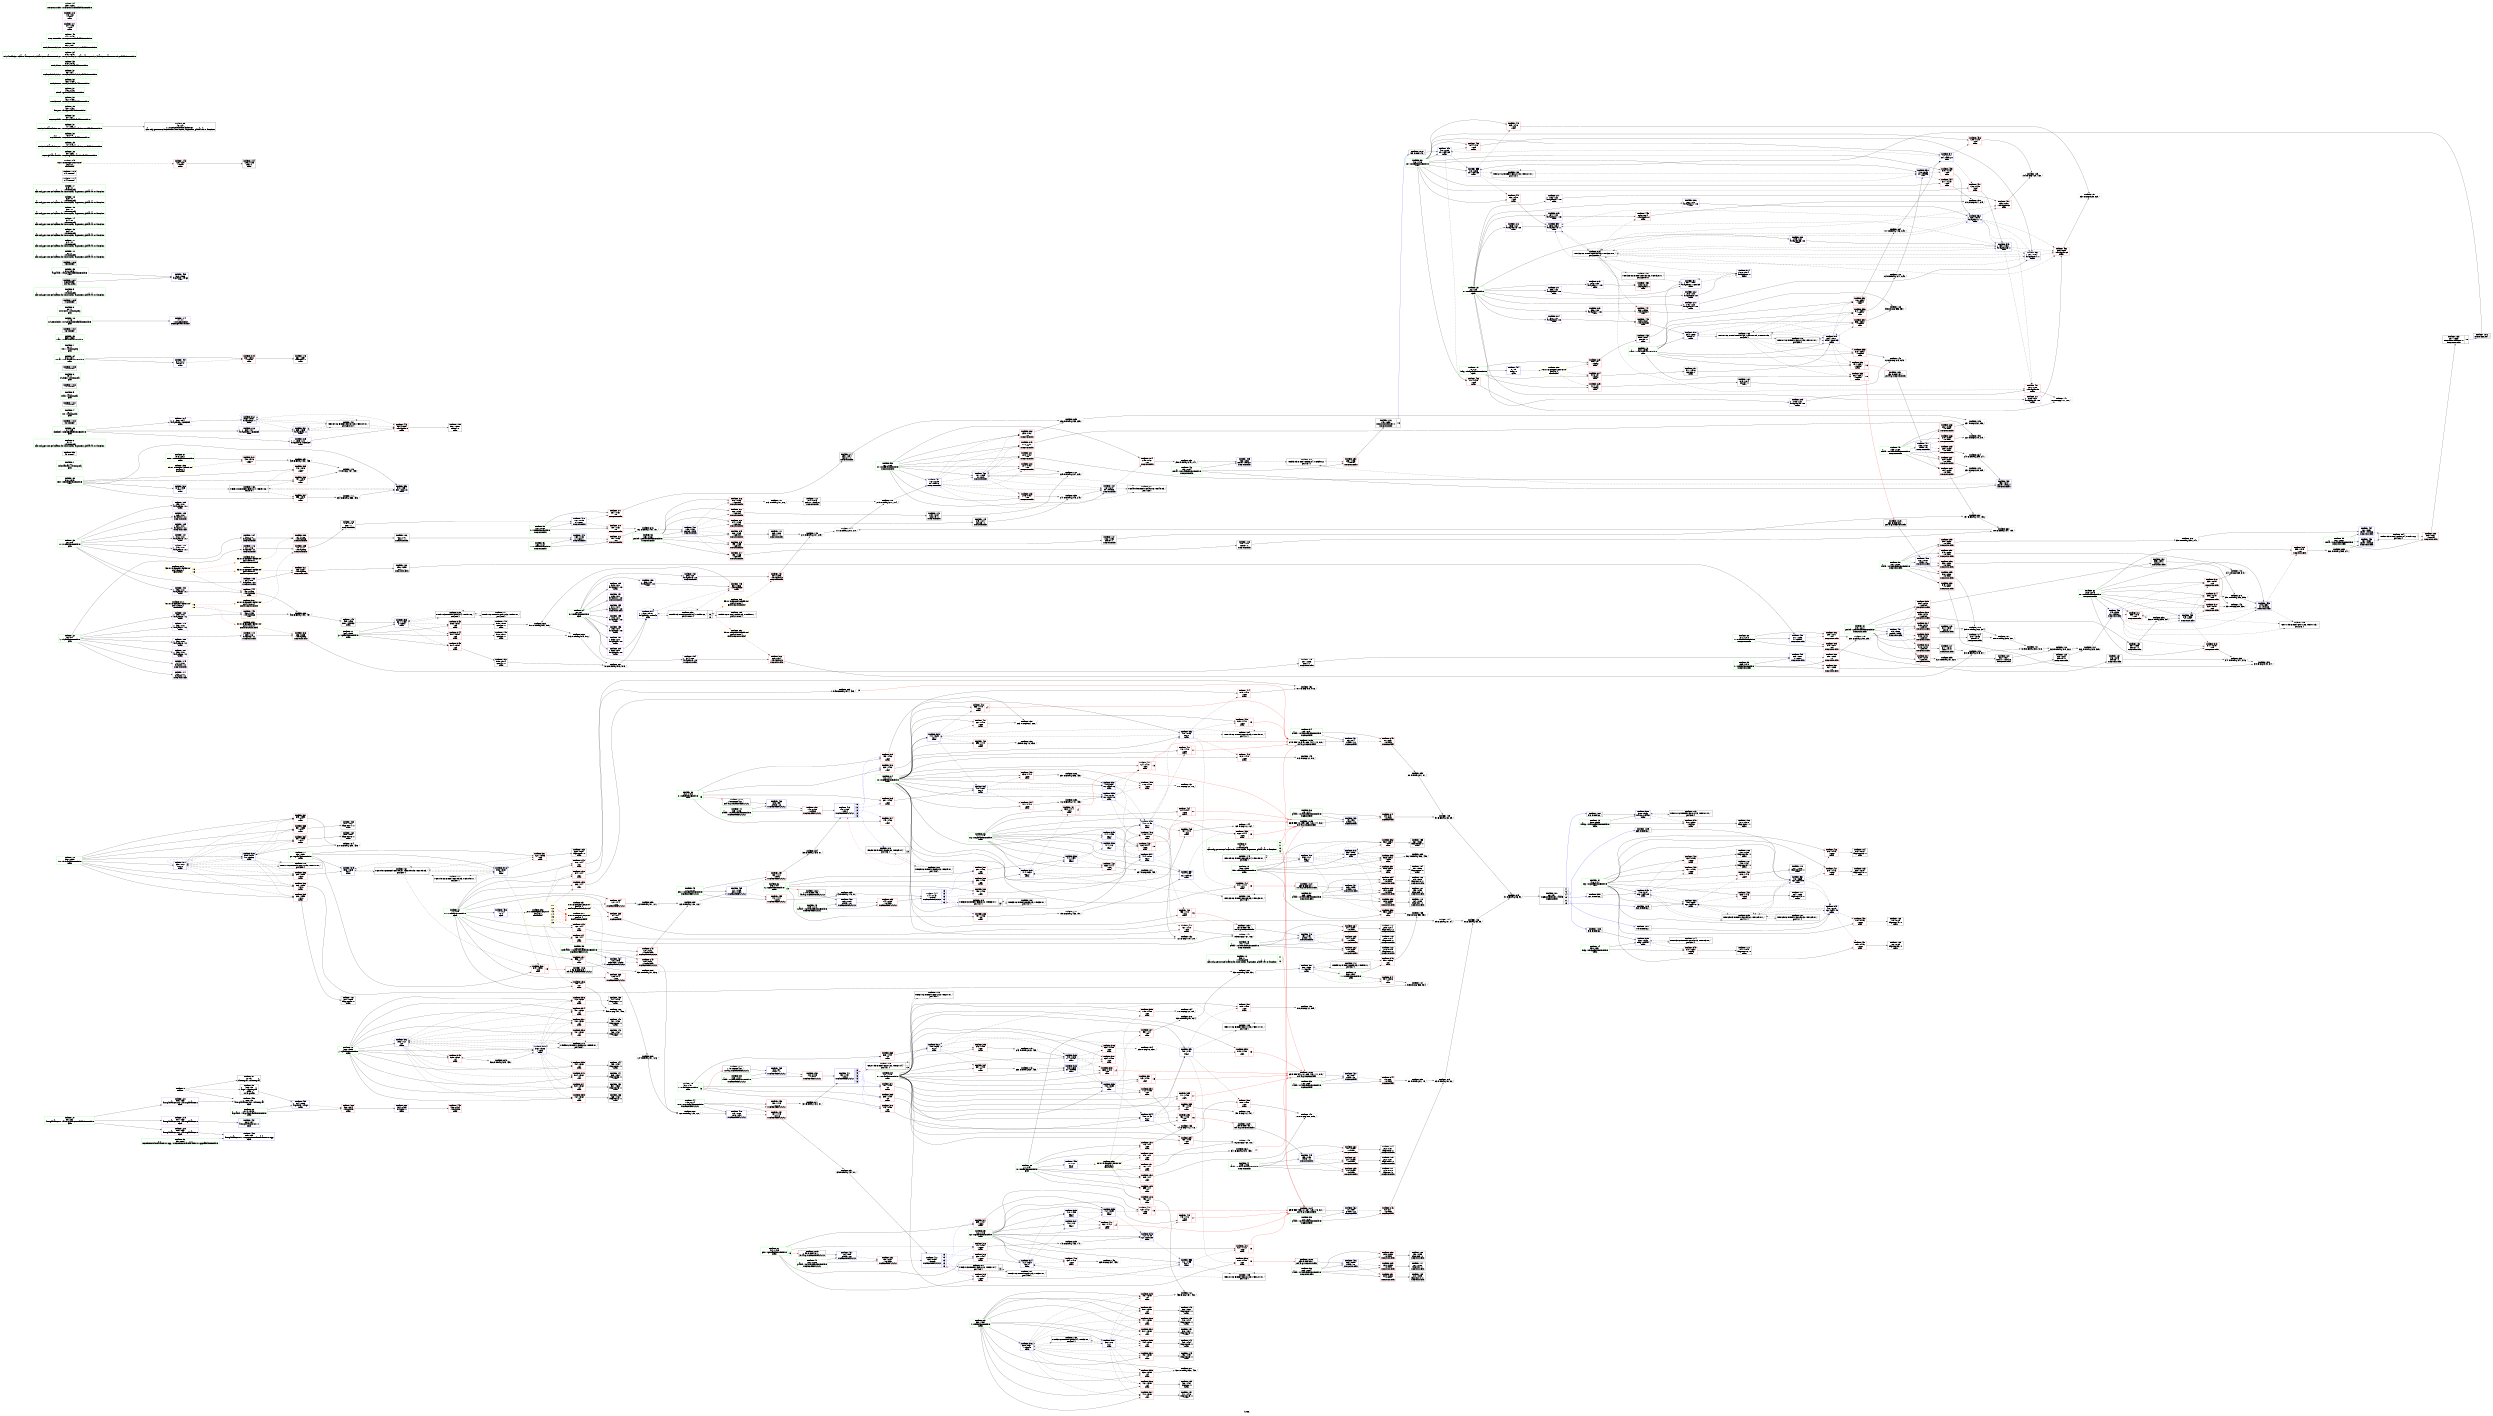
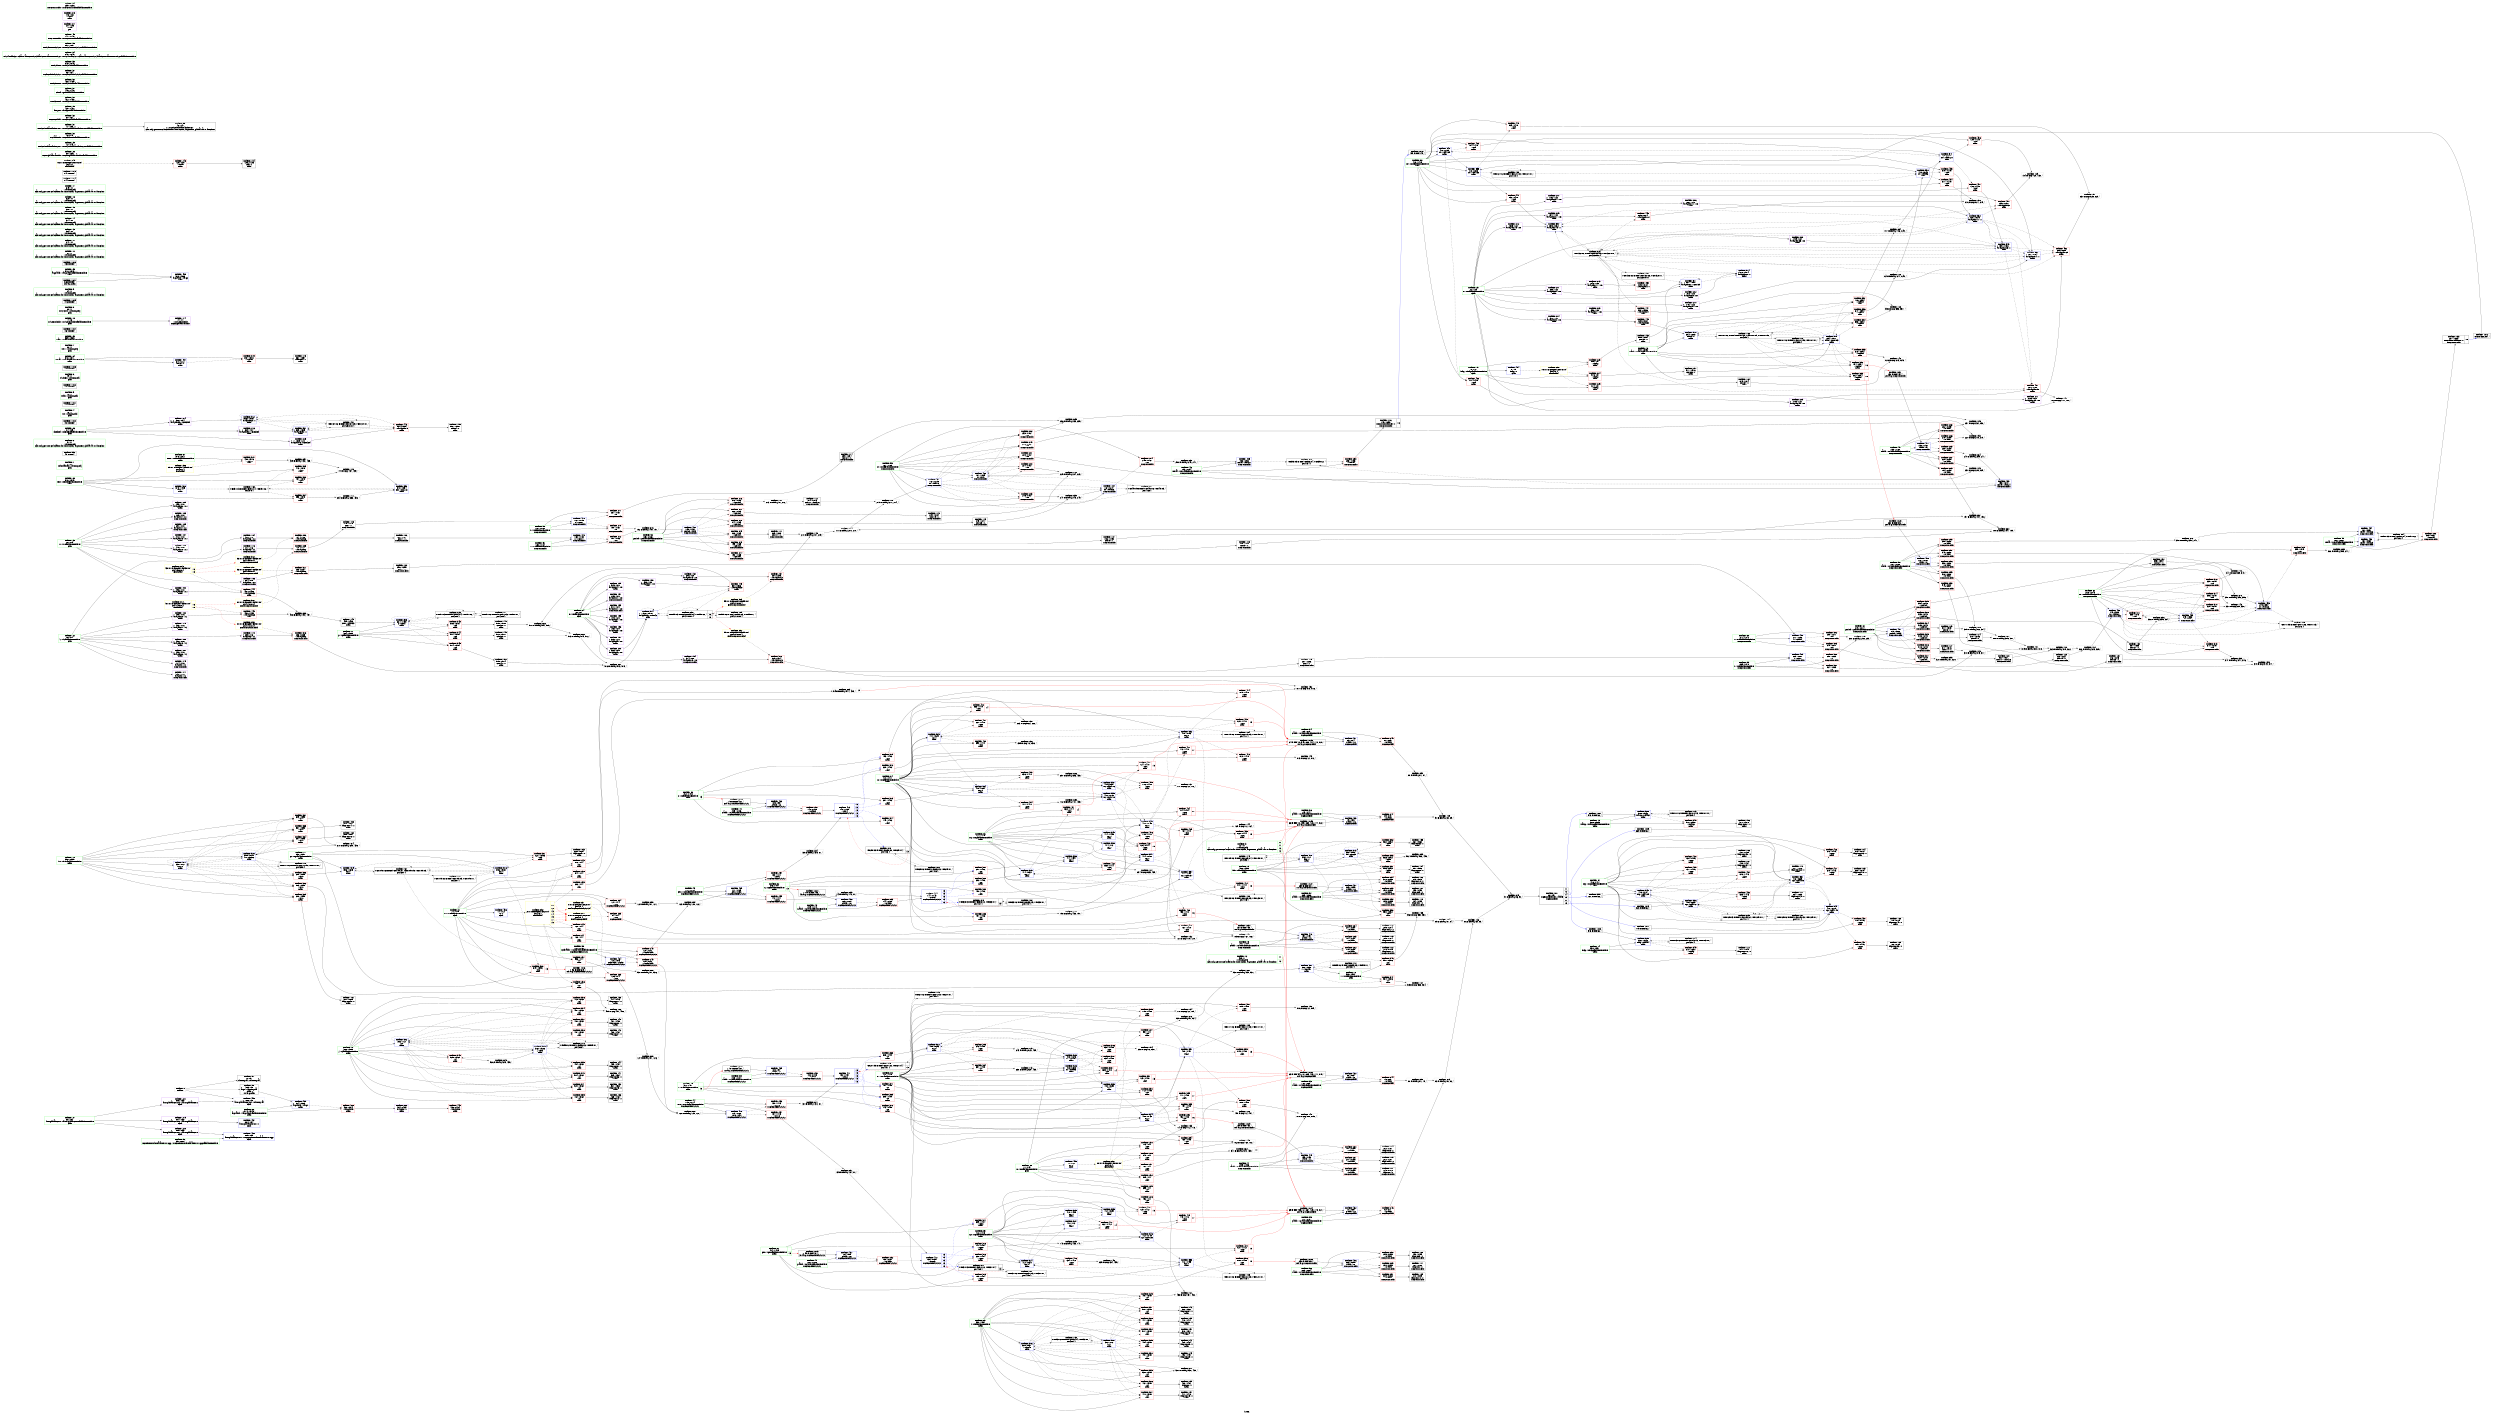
(70, 29) -> (70, 29)
